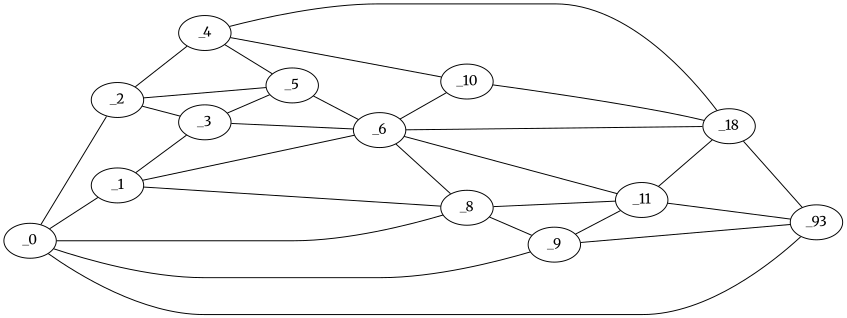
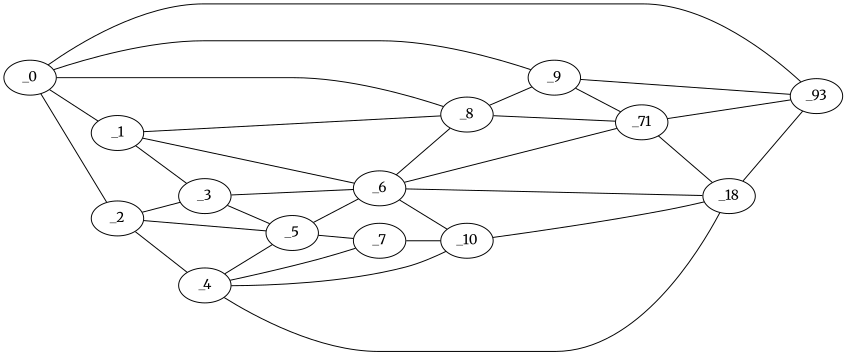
(642, 200) -> (642, 122)
none -> (380, 241)
